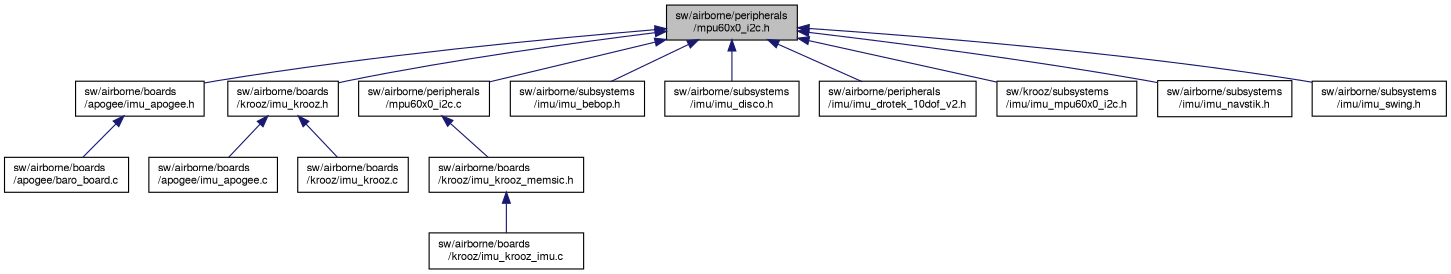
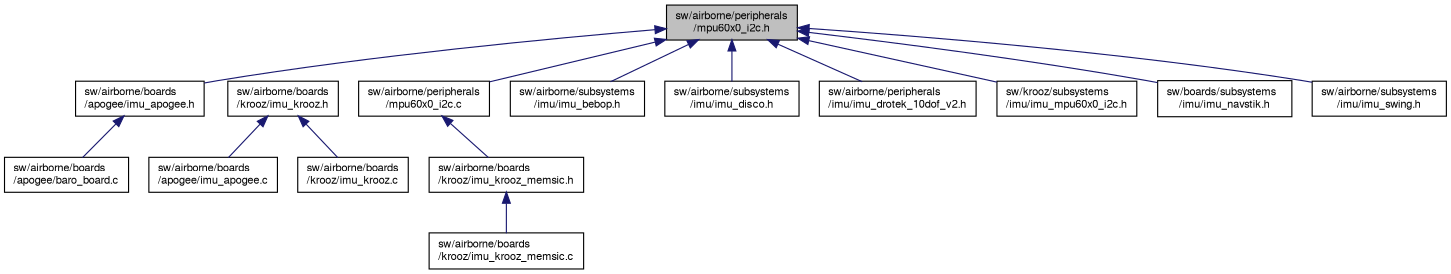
(496, 55) -> none
(1225, 99) -> (1225, 99)
(506, 251) -> (506, 251)
